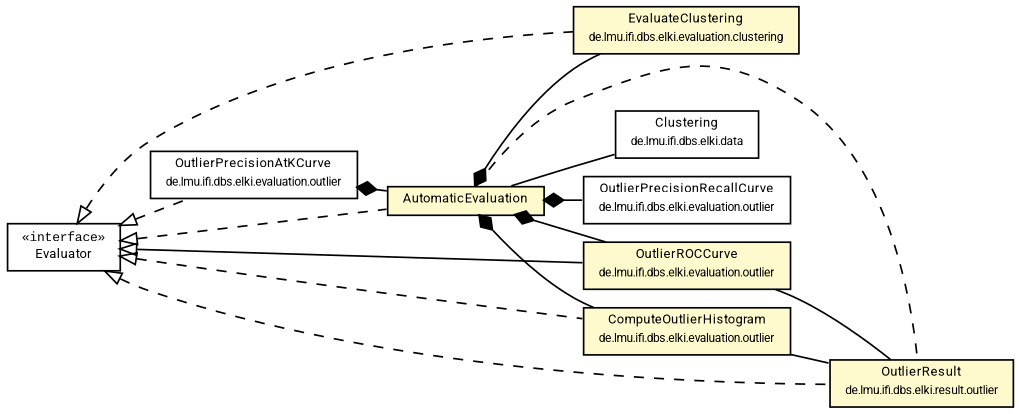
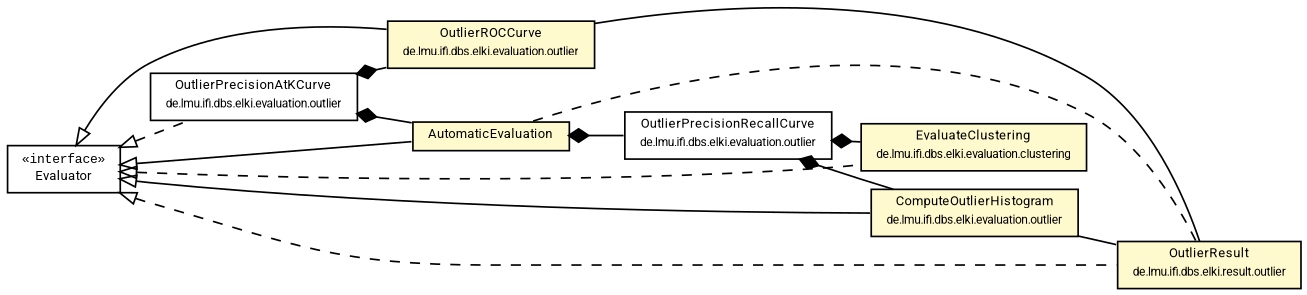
(535, 103) -> (856, 142)
(686, 135) -> none
(262, 224) -> (274, 153)
(570, 231) -> (381, 69)
(540, 274) -> (856, 178)
(359, 290) -> (503, 205)
